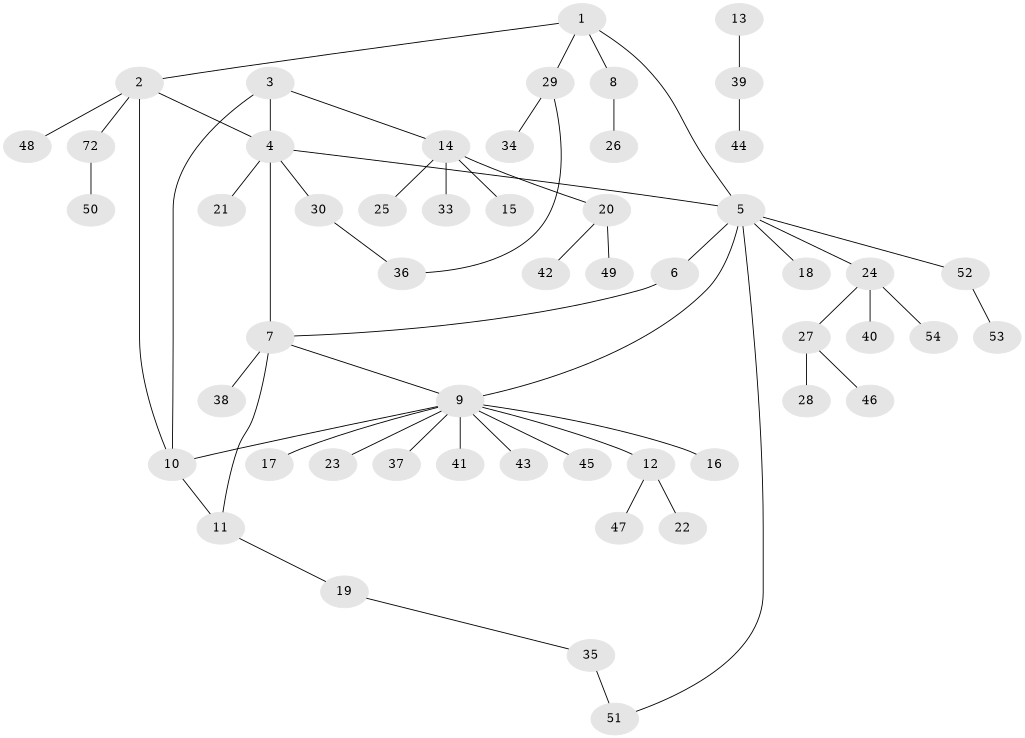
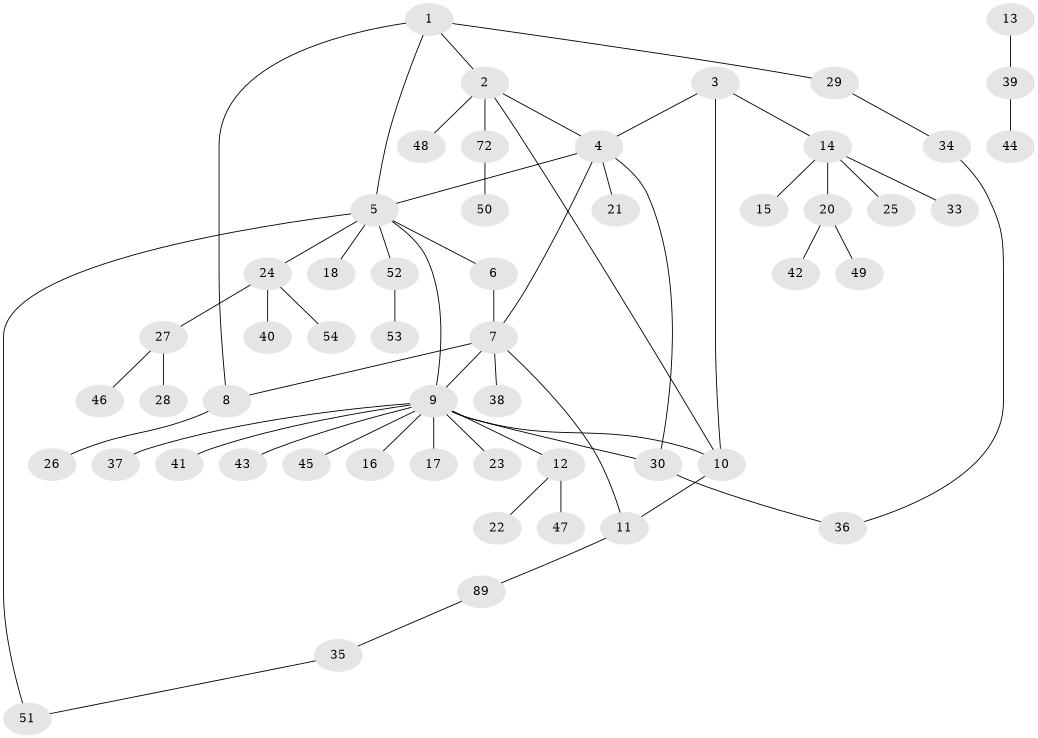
(542, 225) -> (1003, 373)
none -> (360, 369)
none -> (543, 437)
(344, 592) -> (481, 592)
